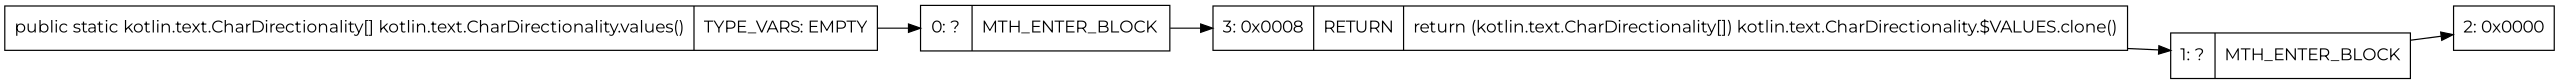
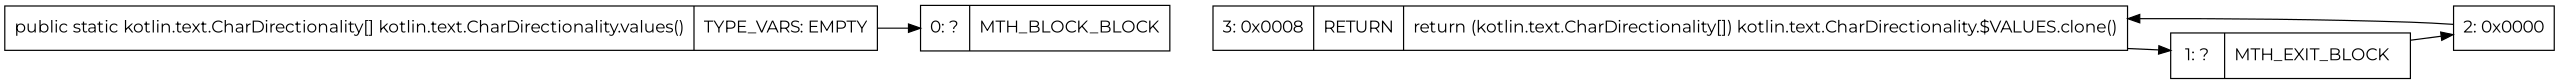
(1070, 28) -> (1070, 28)
(1185, 28) -> (2297, 20)
(2313, 55) -> (2312, 55)
